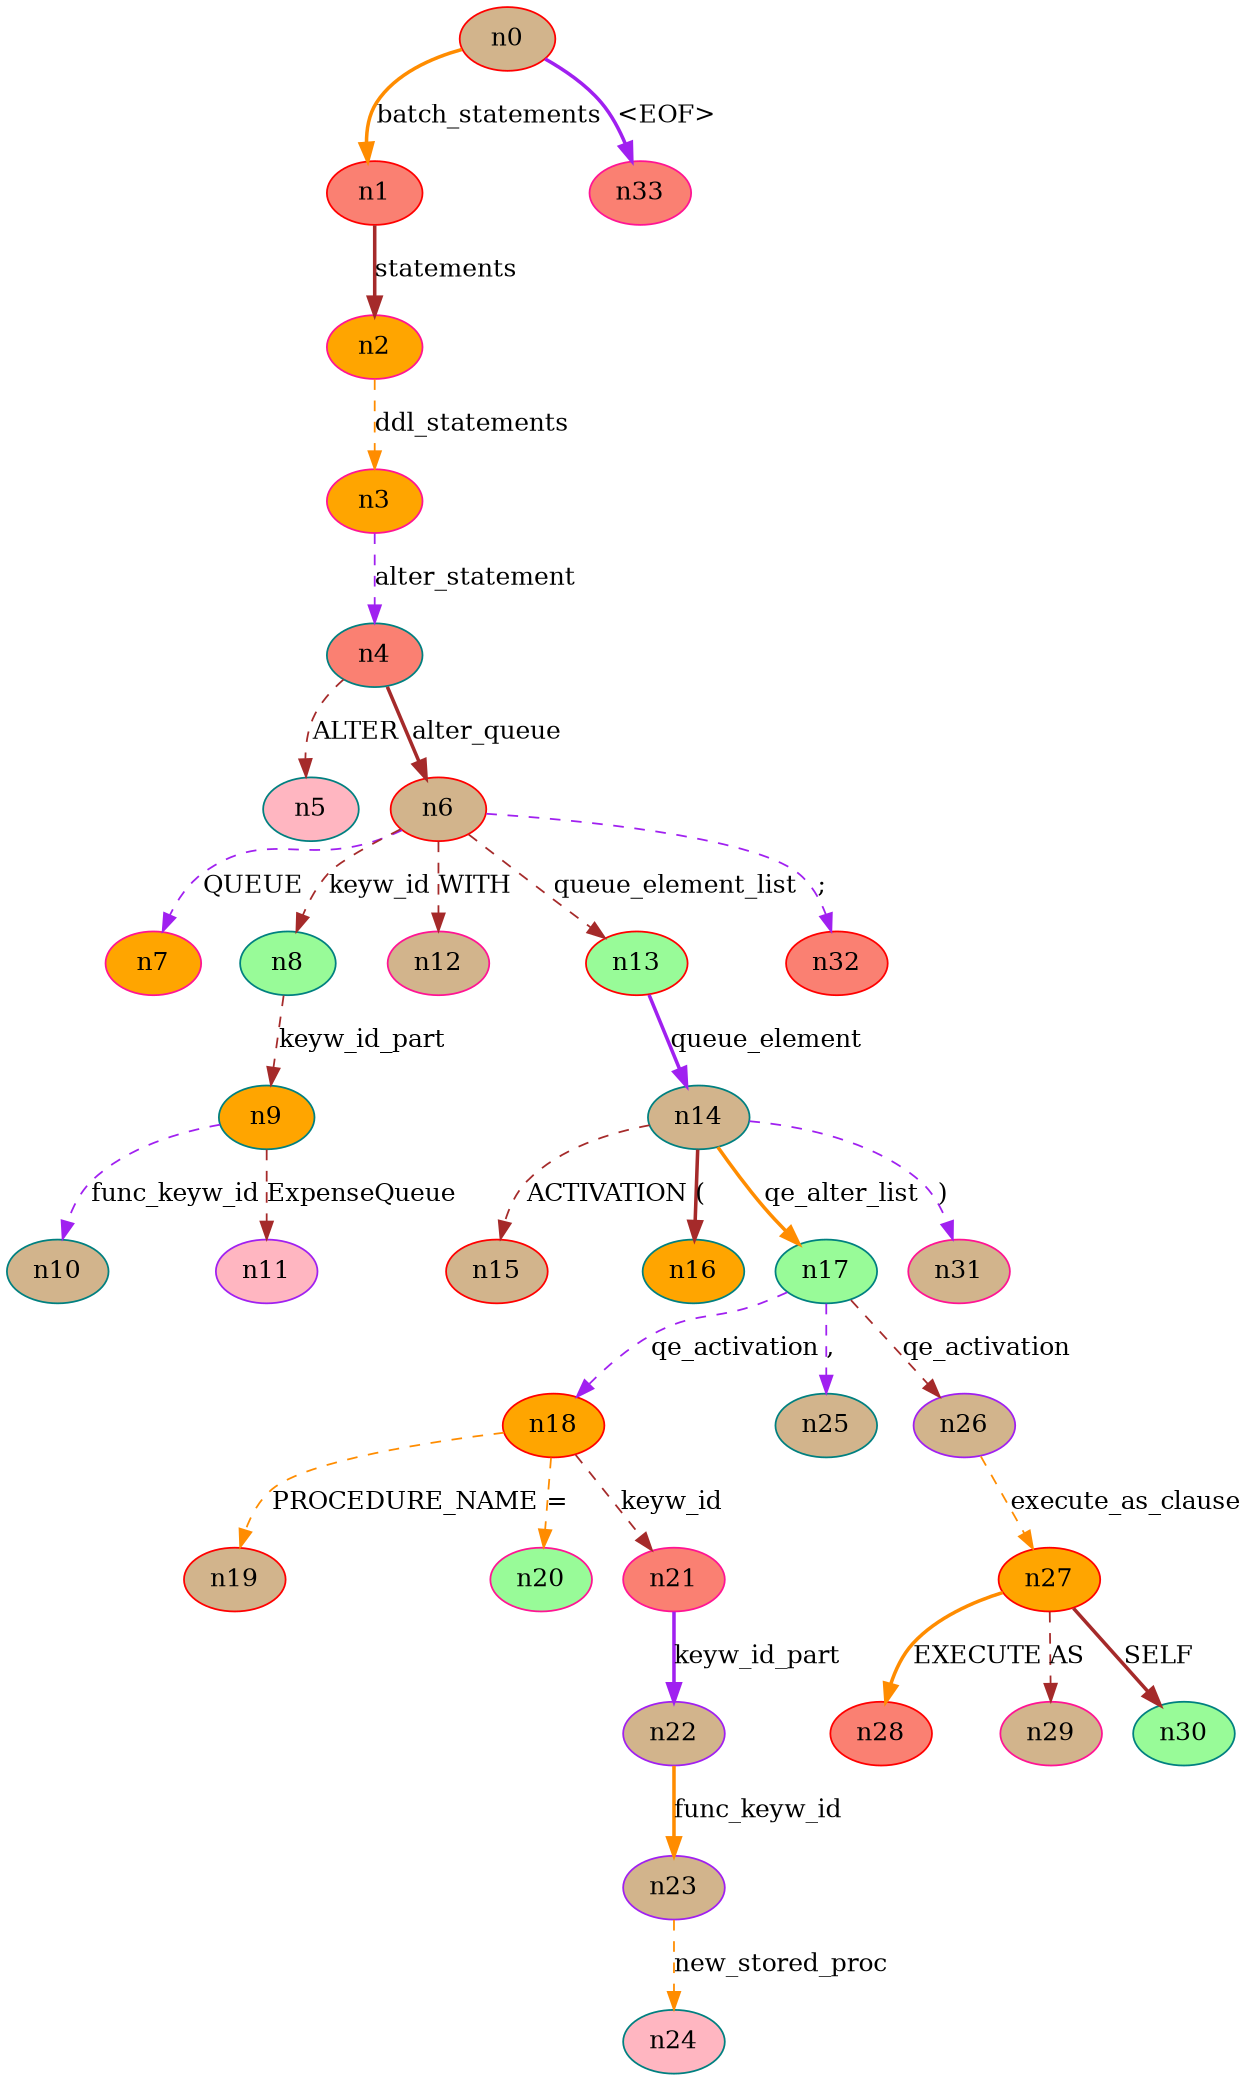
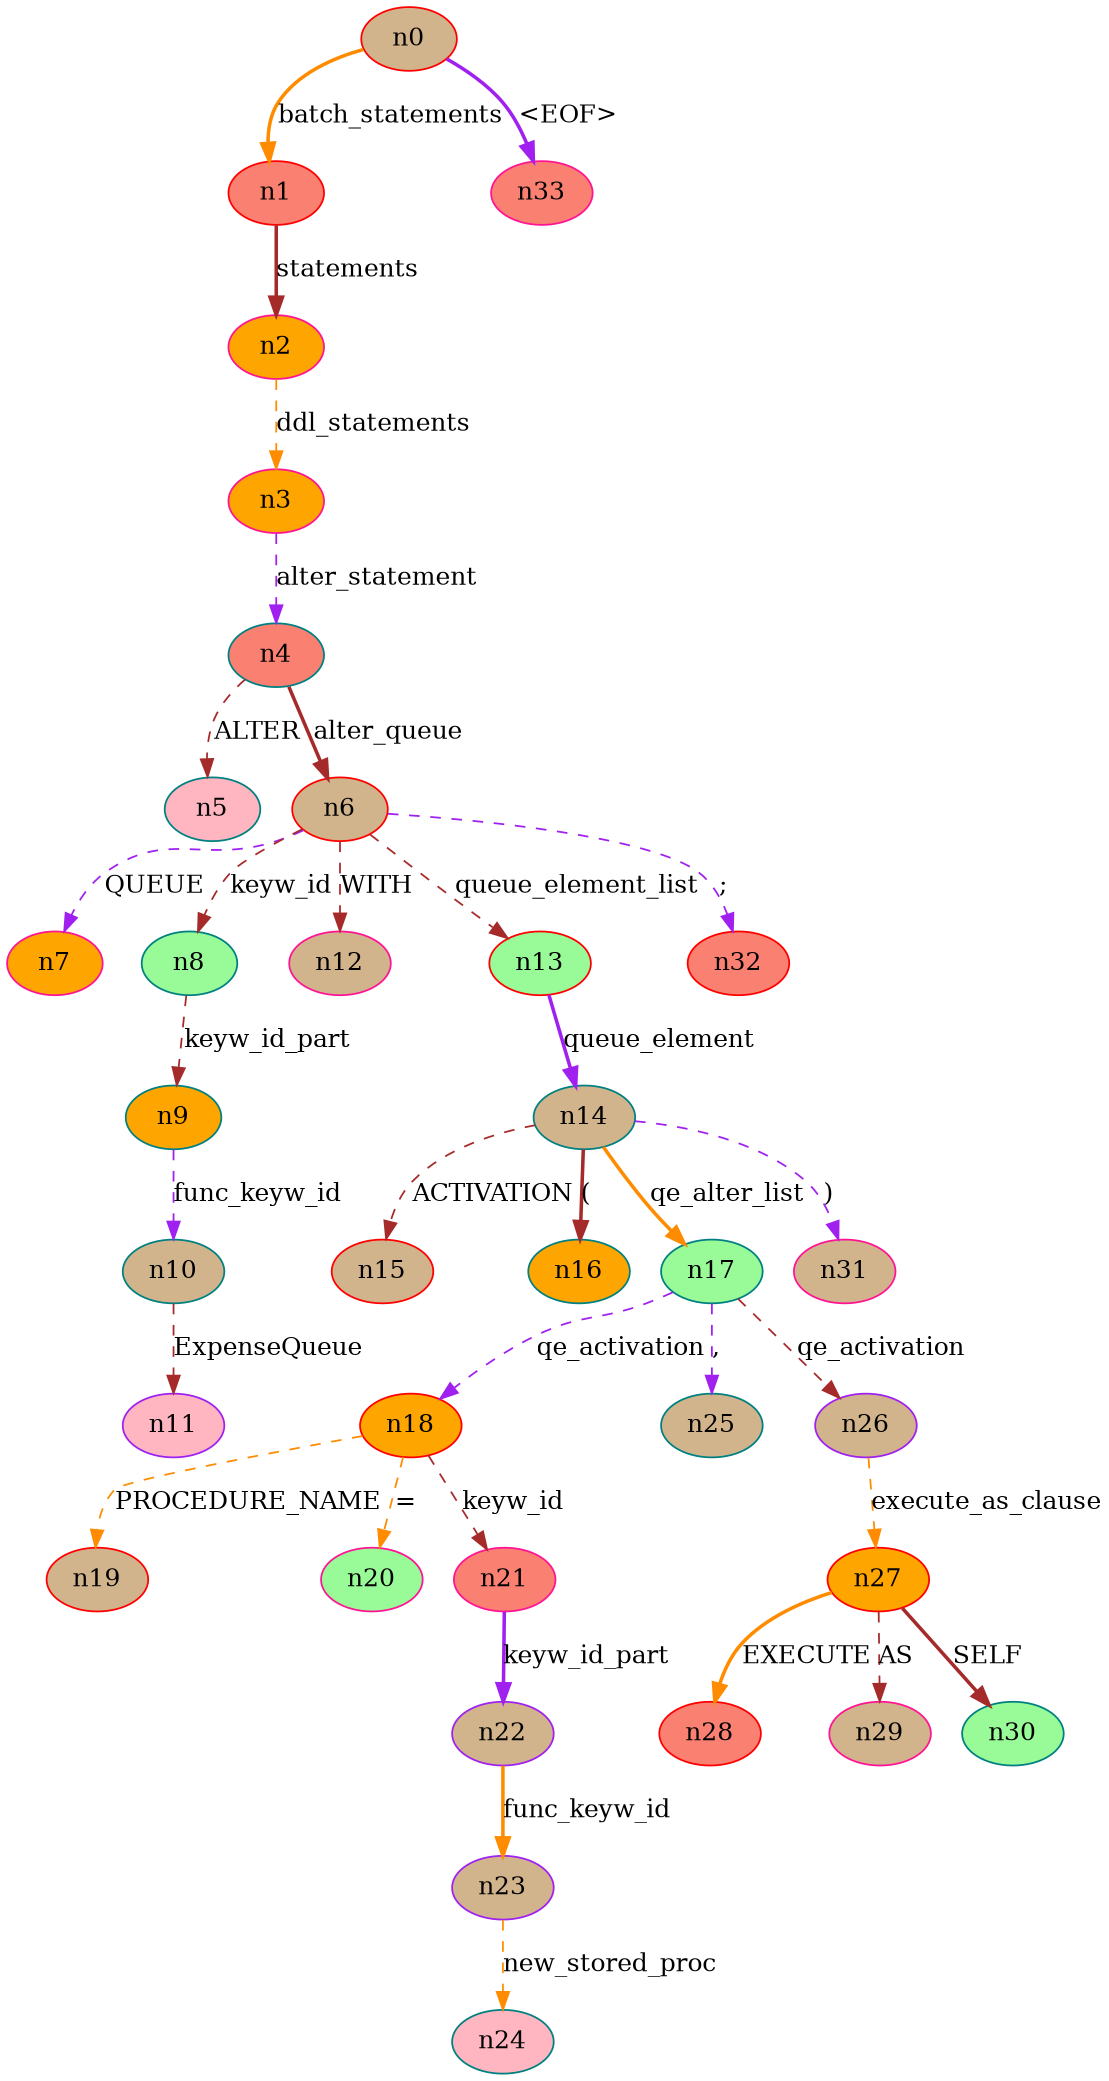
(267, 1186) -> (174, 1340)
